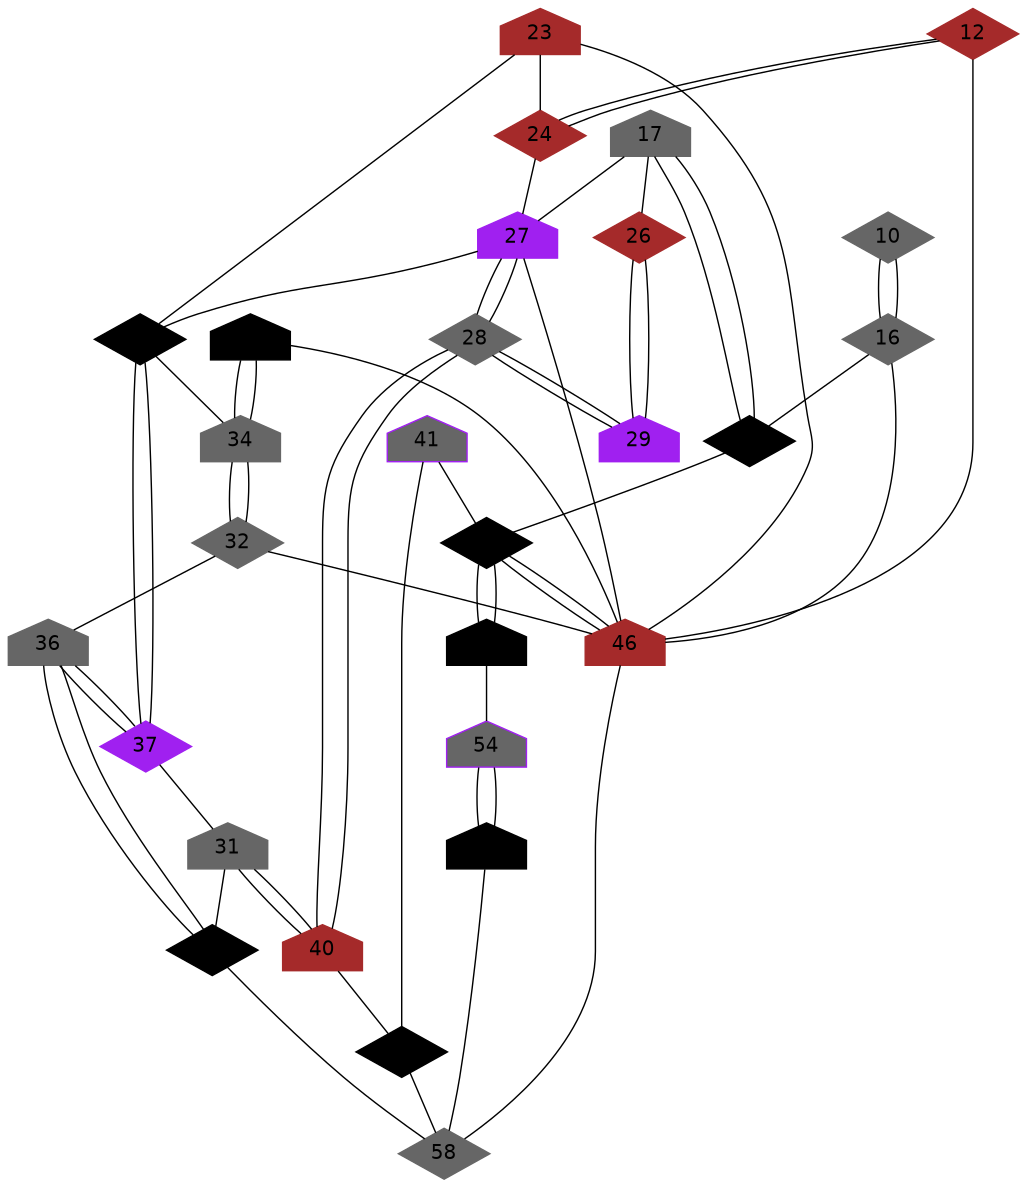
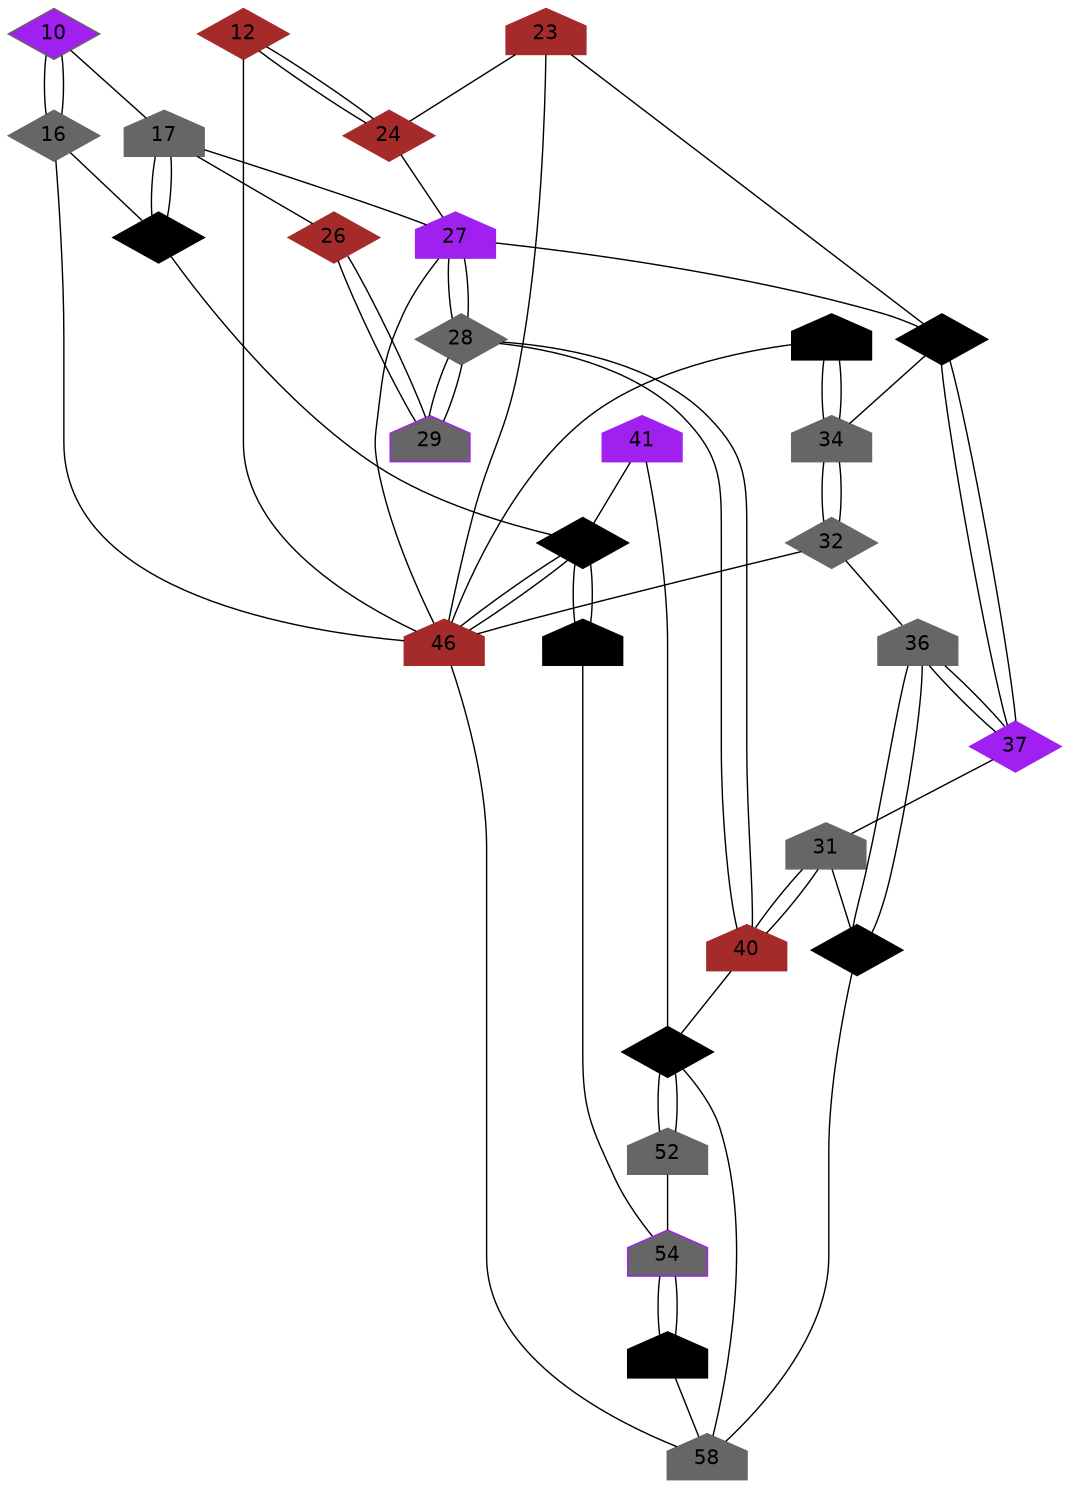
none -> (108, 84)
(888, 238) -> (54, 34)
(427, 441) -> (642, 441)
(639, 441) -> (430, 441)
(444, 1154) -> (707, 1459)
none -> (668, 1154)
